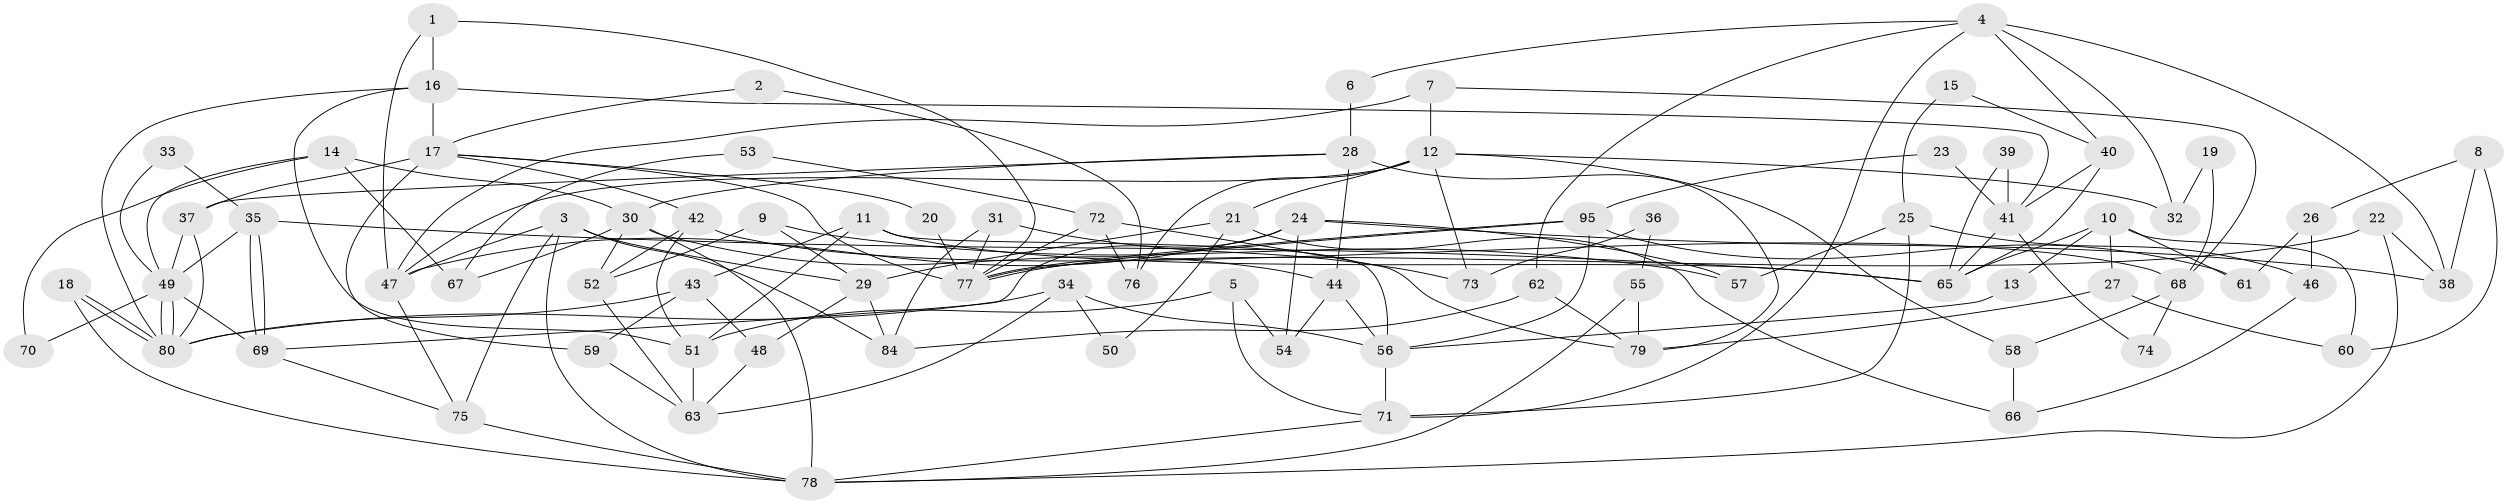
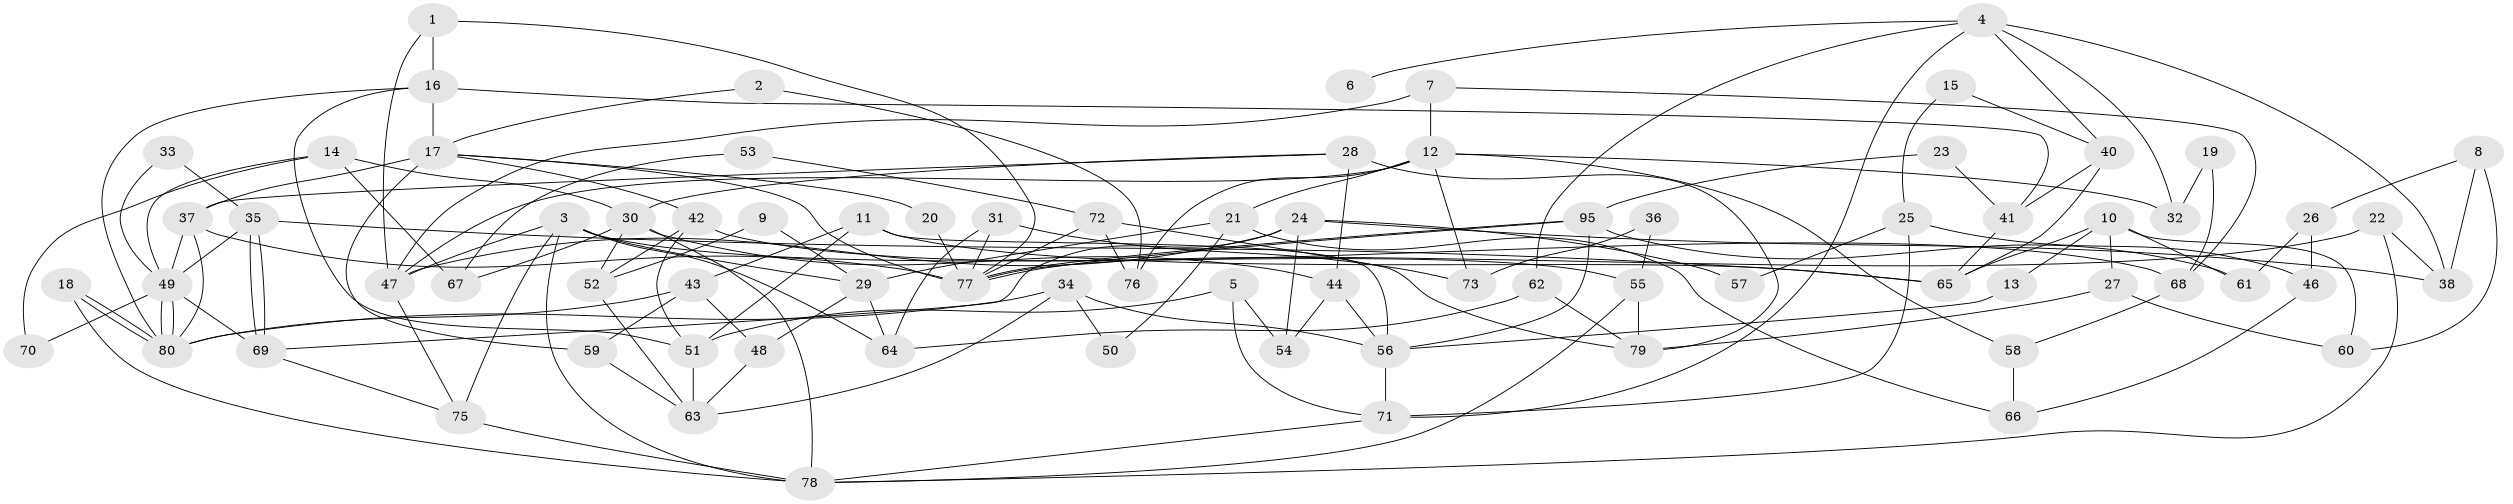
(1351, 120) -> none
(2008, 153) -> none
(1251, 252) -> none
none -> (1099, 260)
none -> (573, 263)
(890, 351) -> (890, 351)
(2146, 351) -> none
